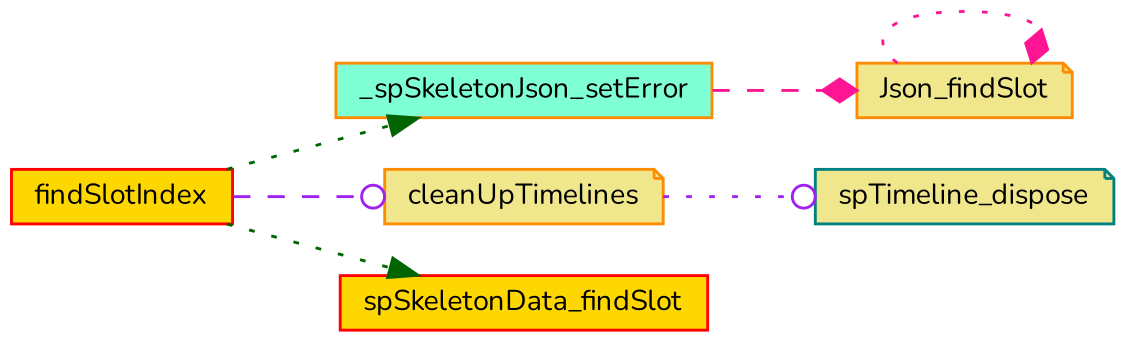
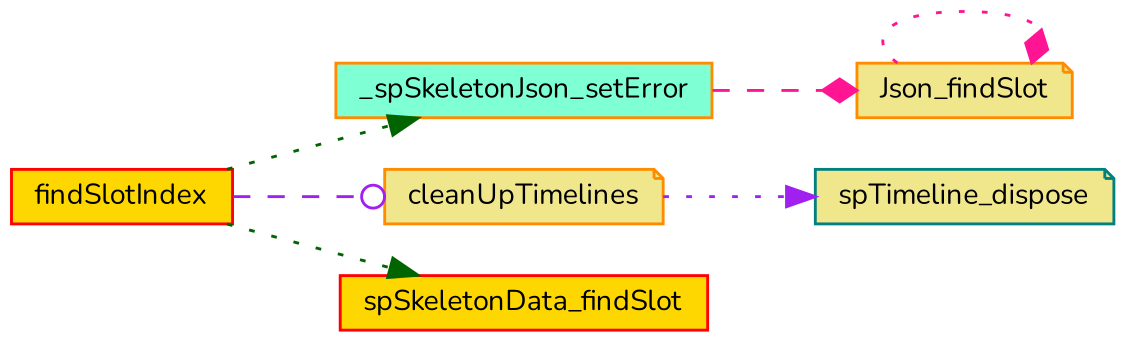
(728, 197) -> (728, 197)
